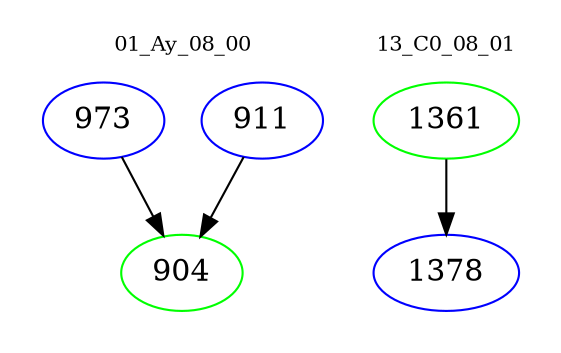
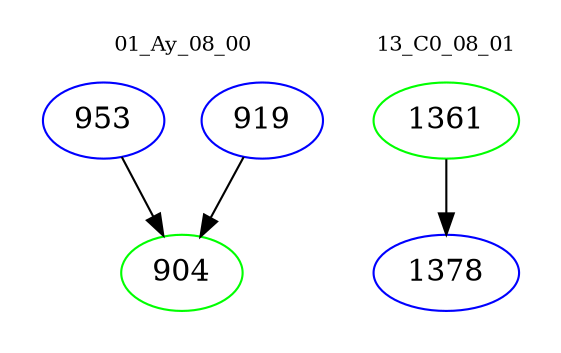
(104, 121) -> (104, 121)
(262, 121) -> (262, 121)
